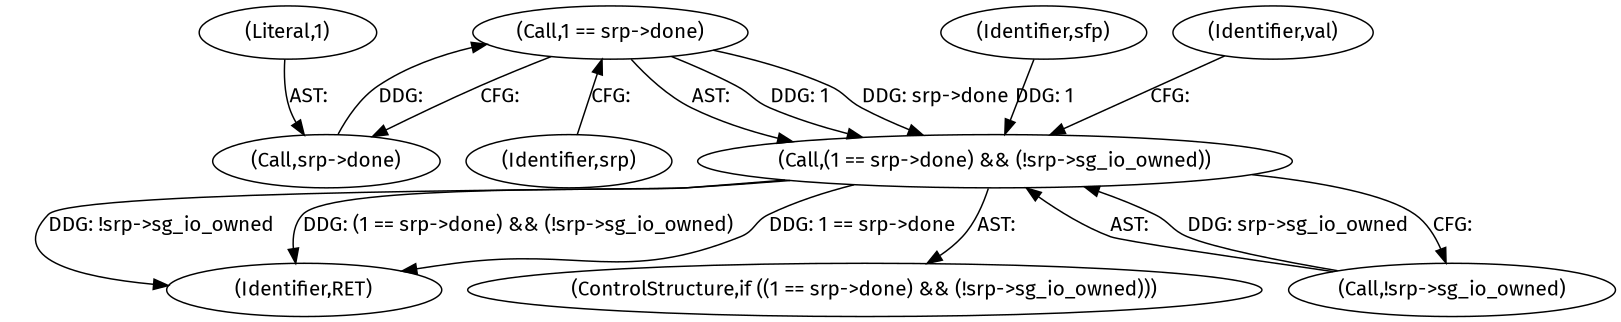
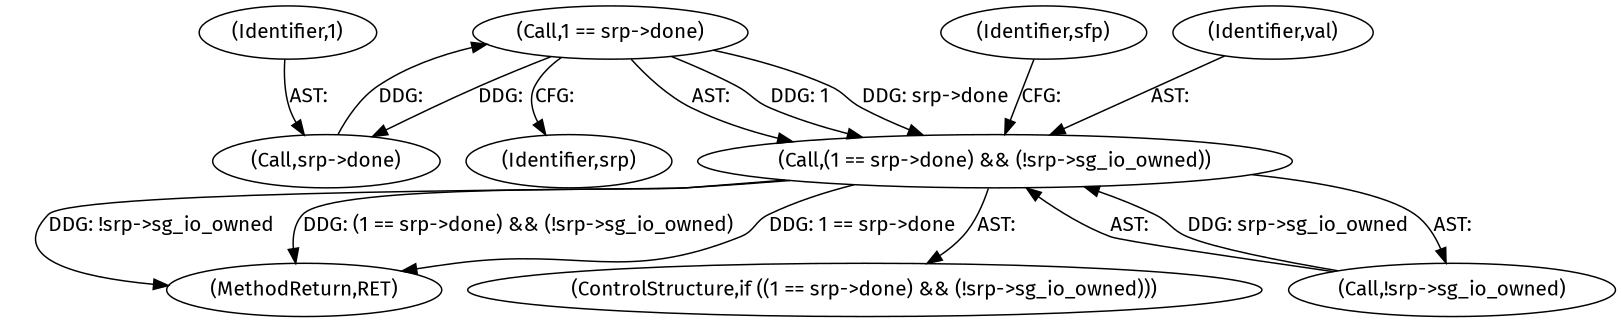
(288, 33) -> (288, 33)
(503, 97) -> (503, 97)
(1045, 97) -> (1045, 97)
(1173, 97) -> (1173, 97)
(587, 104) -> (535, 85)
(1456, 226) -> (1456, 226)
(304, 290) -> (304, 290)
